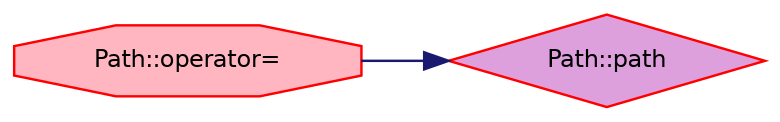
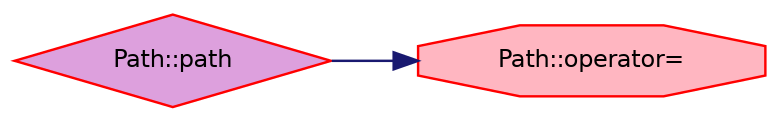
(393, 61) -> (362, 61)
